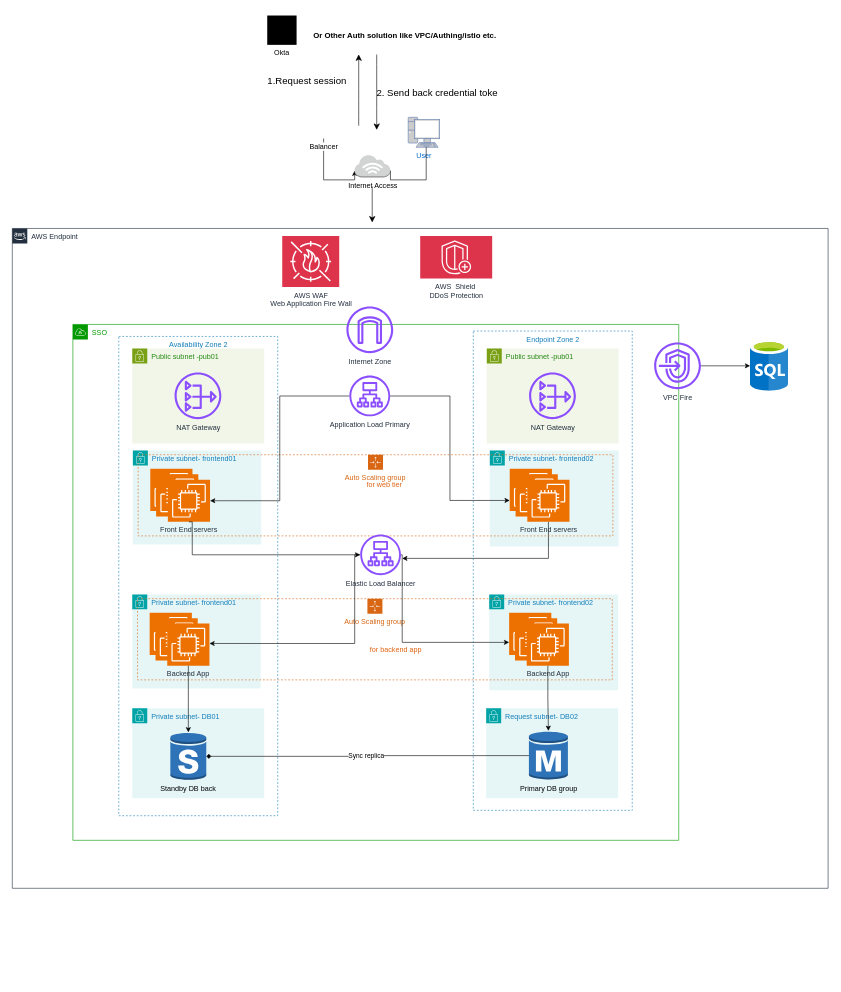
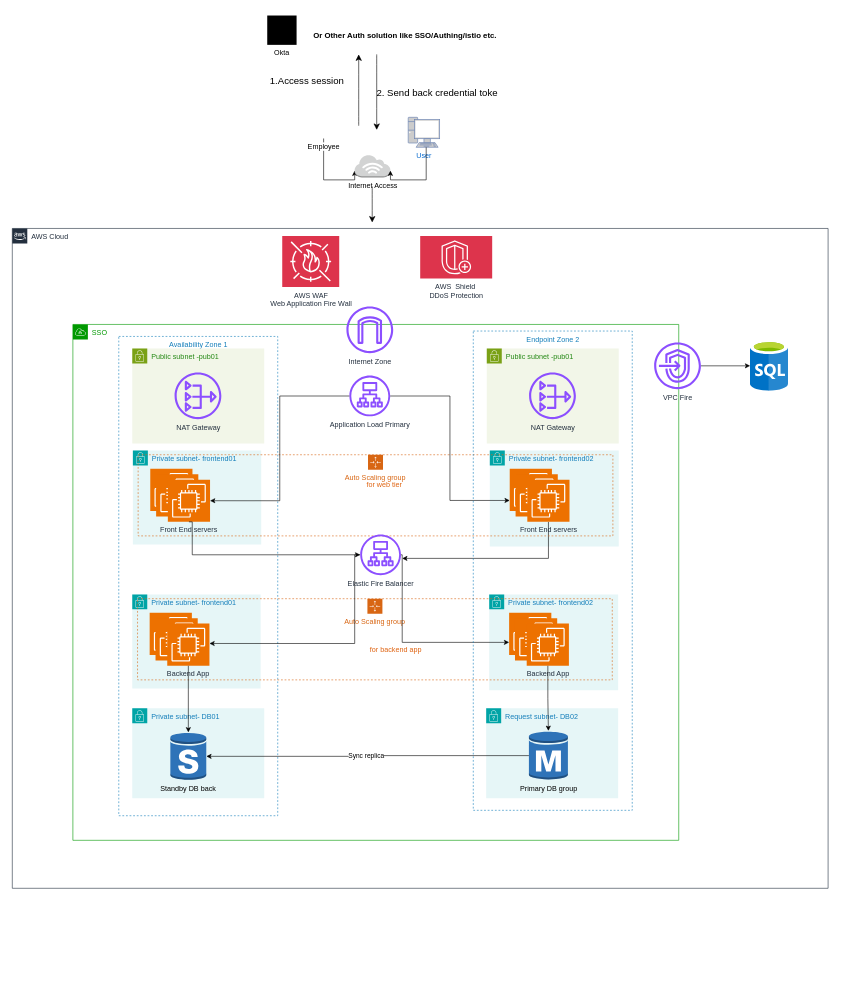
(401, 29) -> (401, 29)
(307, 80) -> (307, 80)
(324, 147) -> (324, 147)
(391, 174) -> (391, 175)
(54, 237) -> (48, 237)
(199, 345) -> (199, 345)
(381, 584) -> (381, 584)
(212, 756) -> (211, 756)
